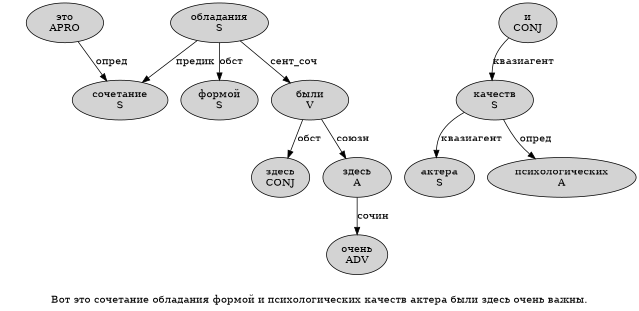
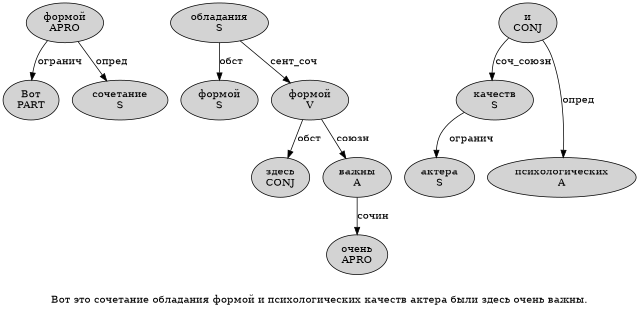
(65, 23) -> (65, 23)
(173, 59) -> none
(524, 61) -> (524, 61)
none -> (31, 100)
(310, 100) -> (310, 100)
(515, 138) -> (561, 93)
(472, 139) -> (472, 139)
(357, 177) -> (357, 177)
(357, 255) -> (357, 255)
